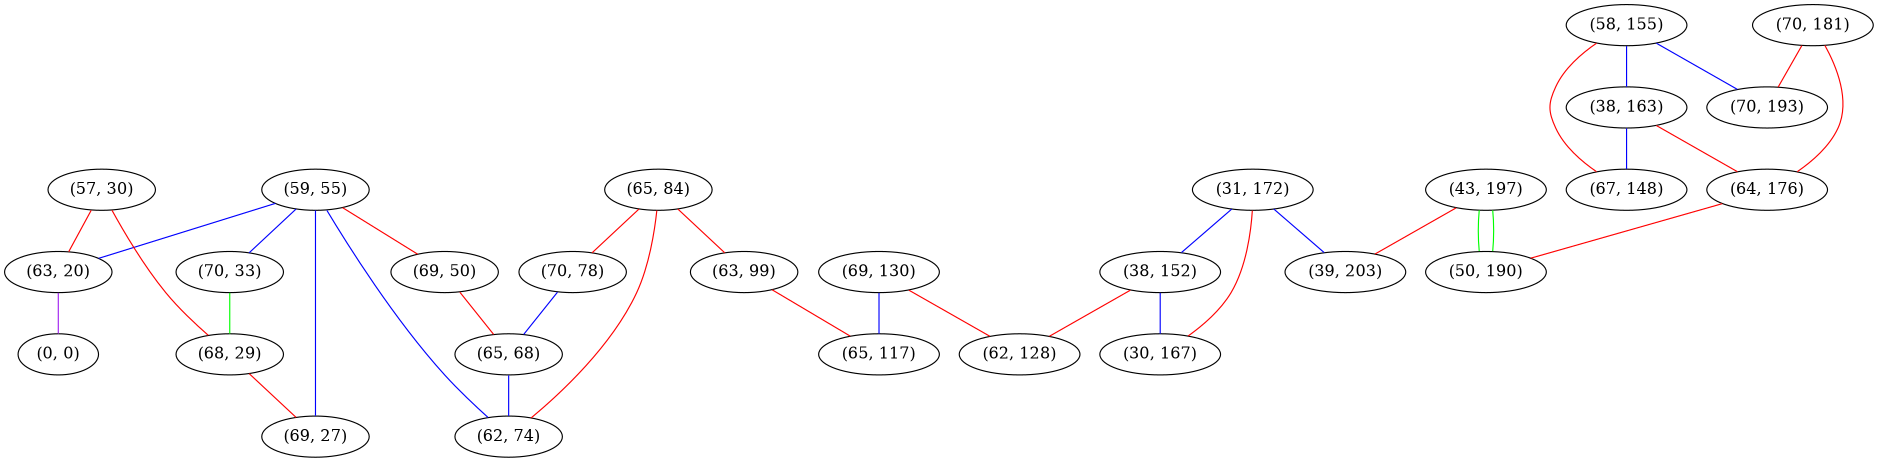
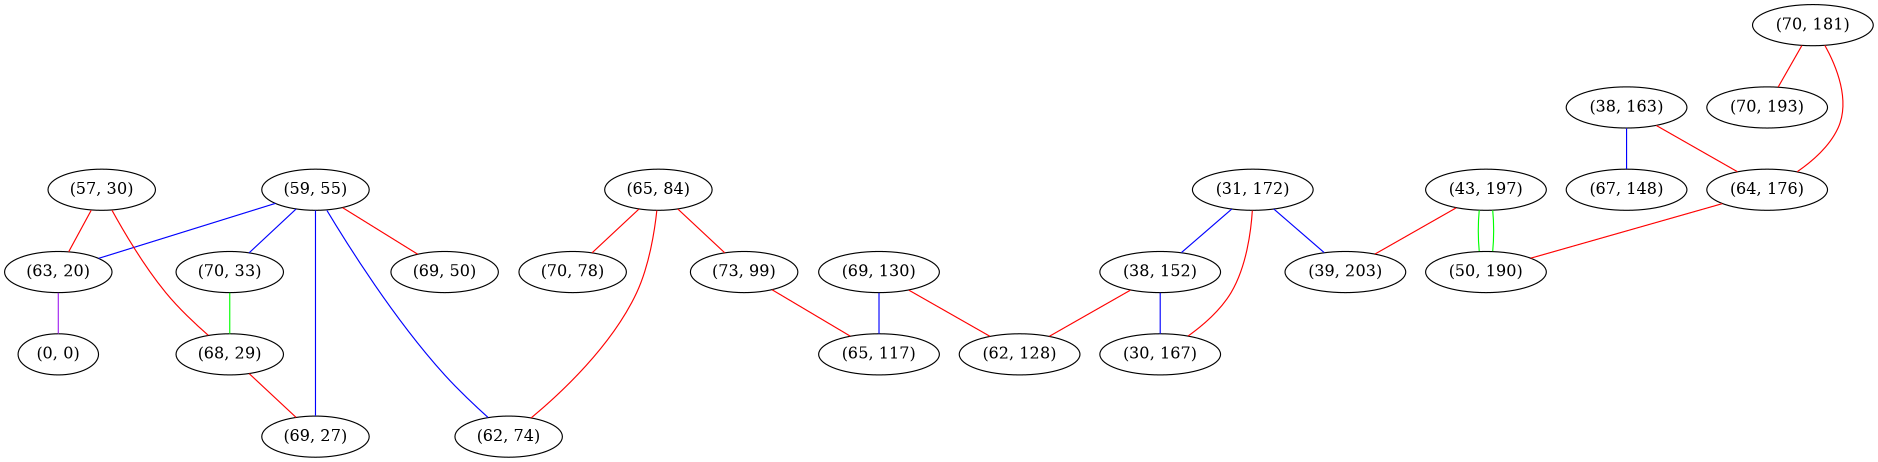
(1627, 25) -> none
(744, 272) -> (744, 272)
(509, 354) -> none
